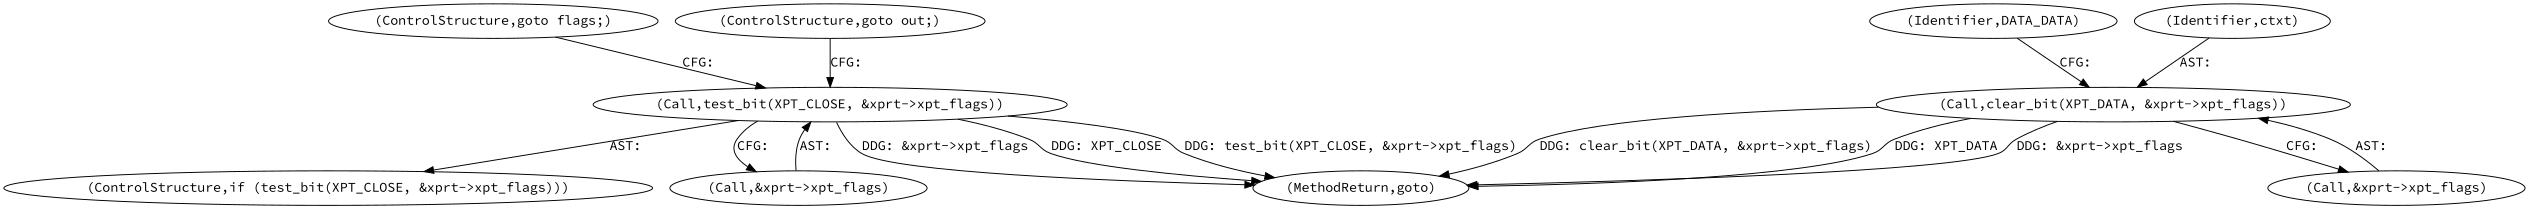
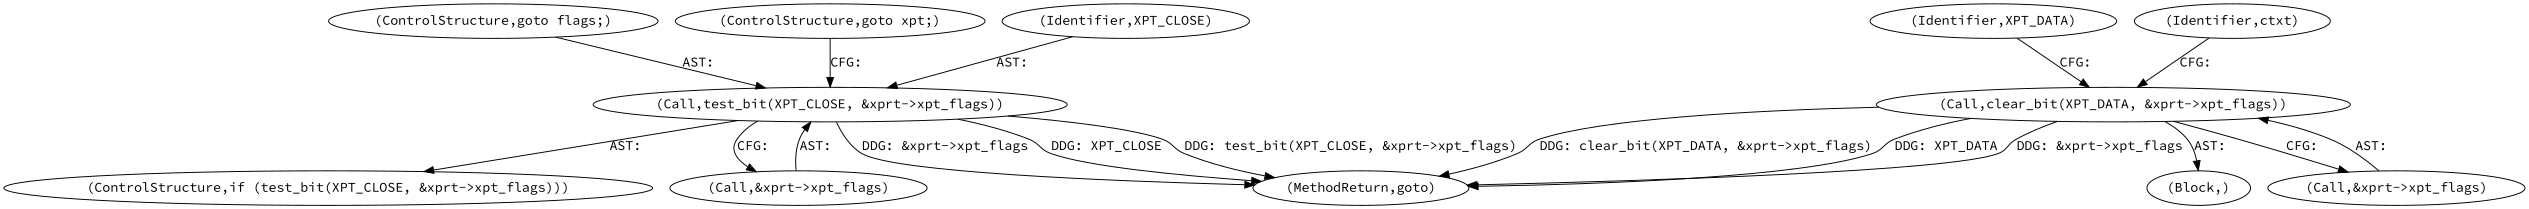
(830, 21) -> (830, 21)
none -> (1126, 21)
(1993, 21) -> (1993, 21)
(703, 63) -> (703, 63)
(2200, 63) -> (2200, 63)
none -> (2199, 188)
